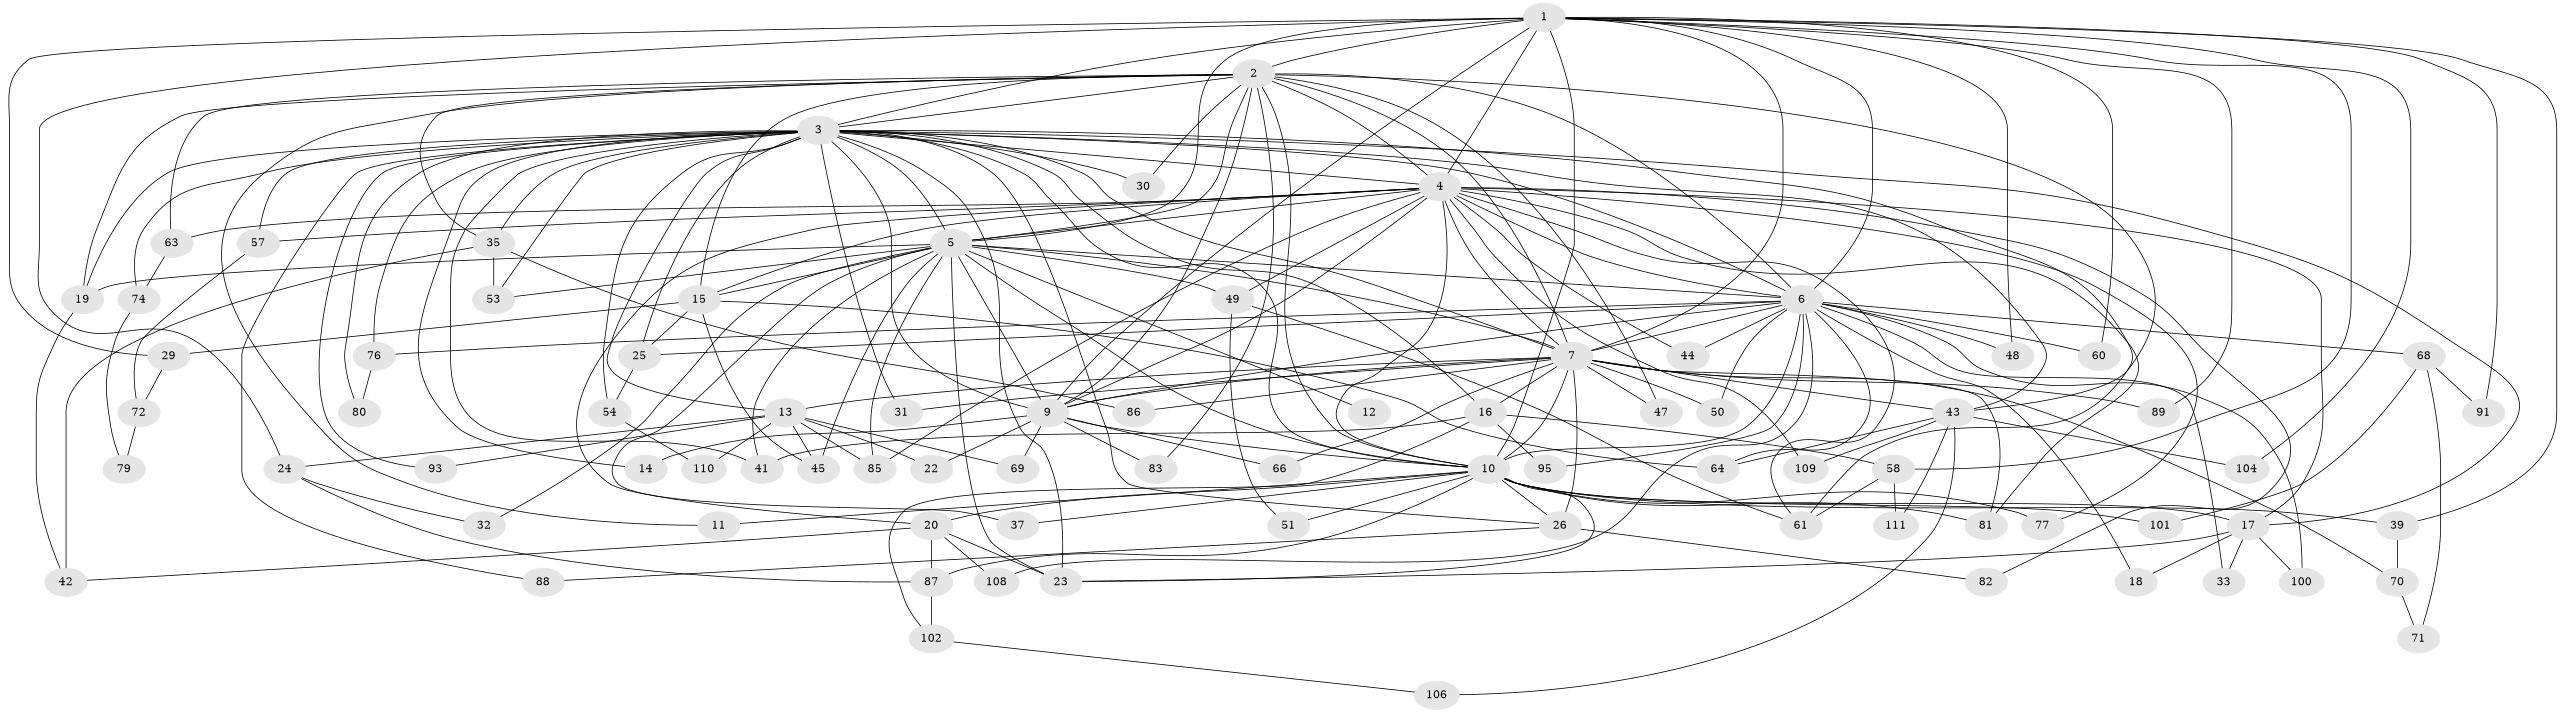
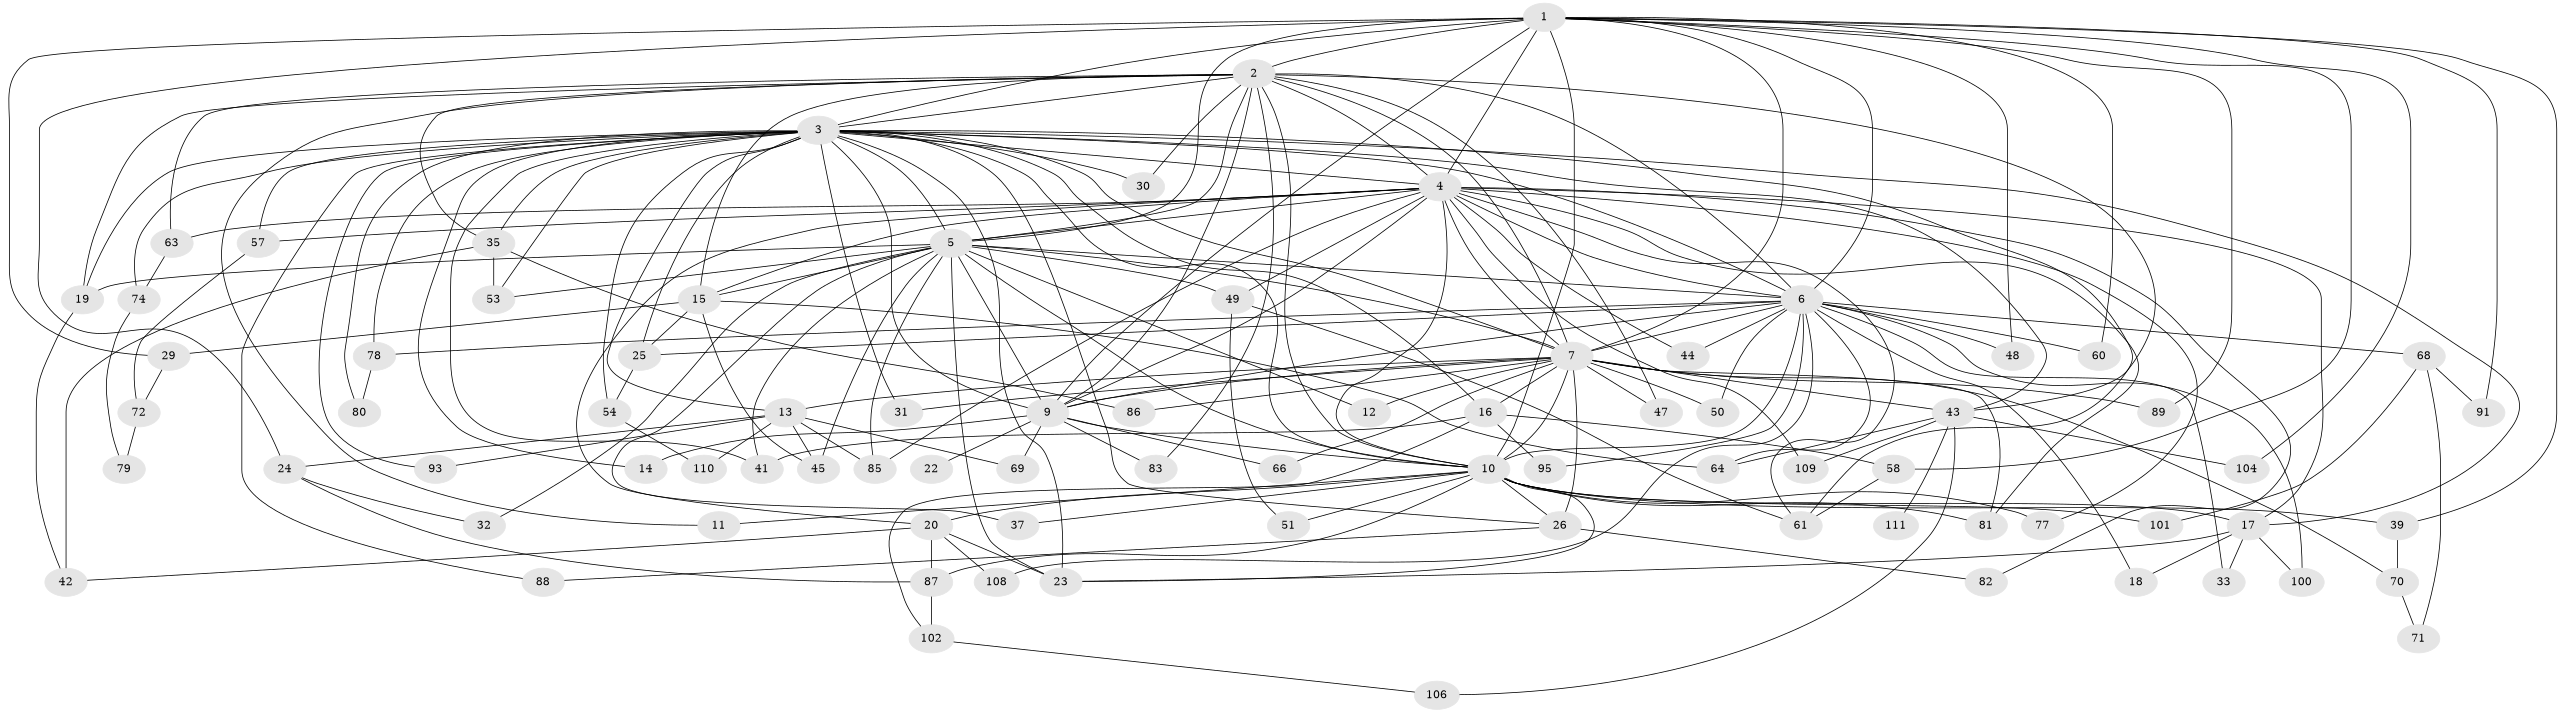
(374, 356) -> (374, 356)
none -> (1477, 378)
(860, 439) -> none
(1895, 498) -> none
